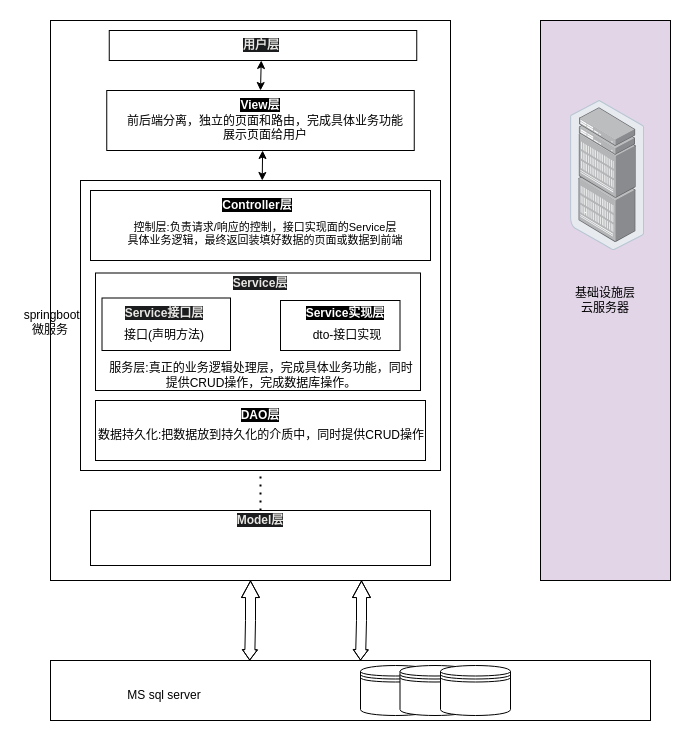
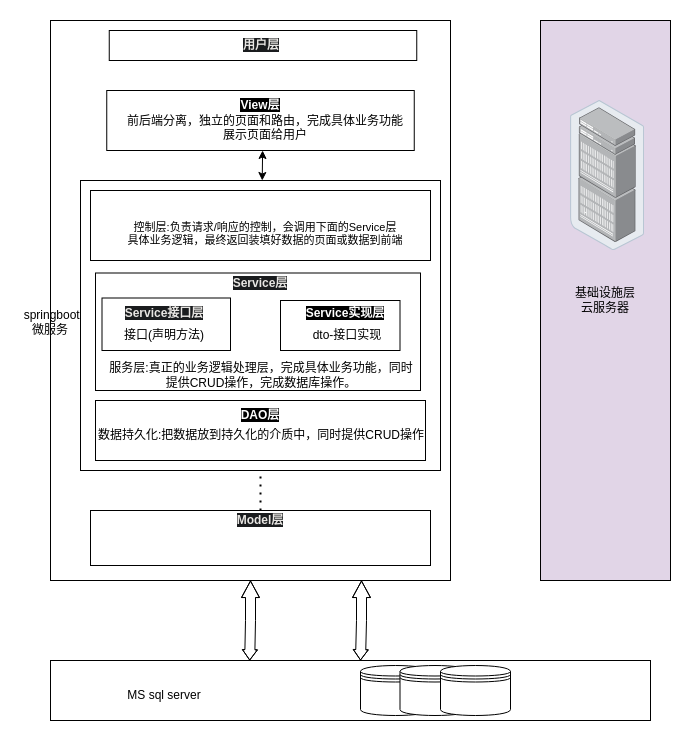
(261, 76) -> none
(258, 206) -> none
(266, 241) -> (266, 241)
